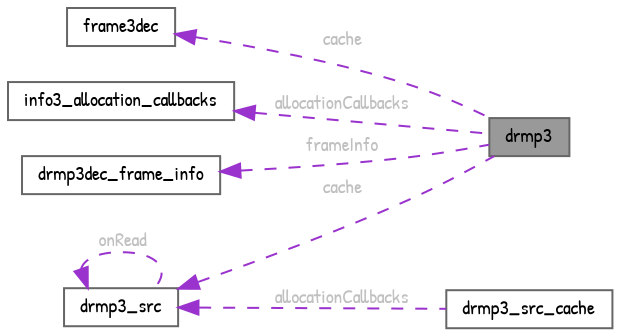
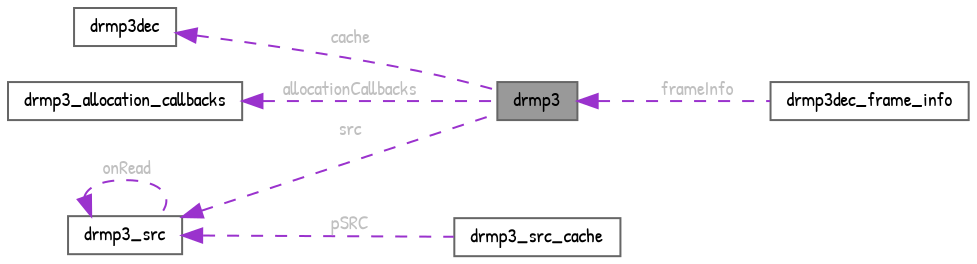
(121, 27) -> (125, 27)
(121, 101) -> (125, 101)
(365, 162) -> (684, 101)
(340, 188) -> (348, 130)
(340, 298) -> (348, 224)
